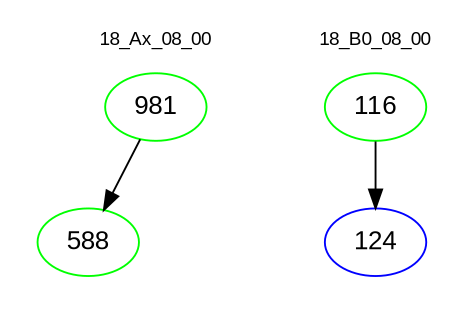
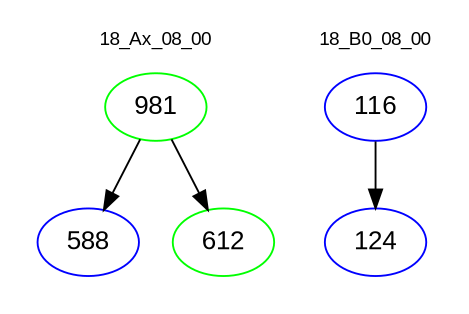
(376, 107) -> (376, 107)
(88, 242) -> (88, 242)
none -> (223, 242)
